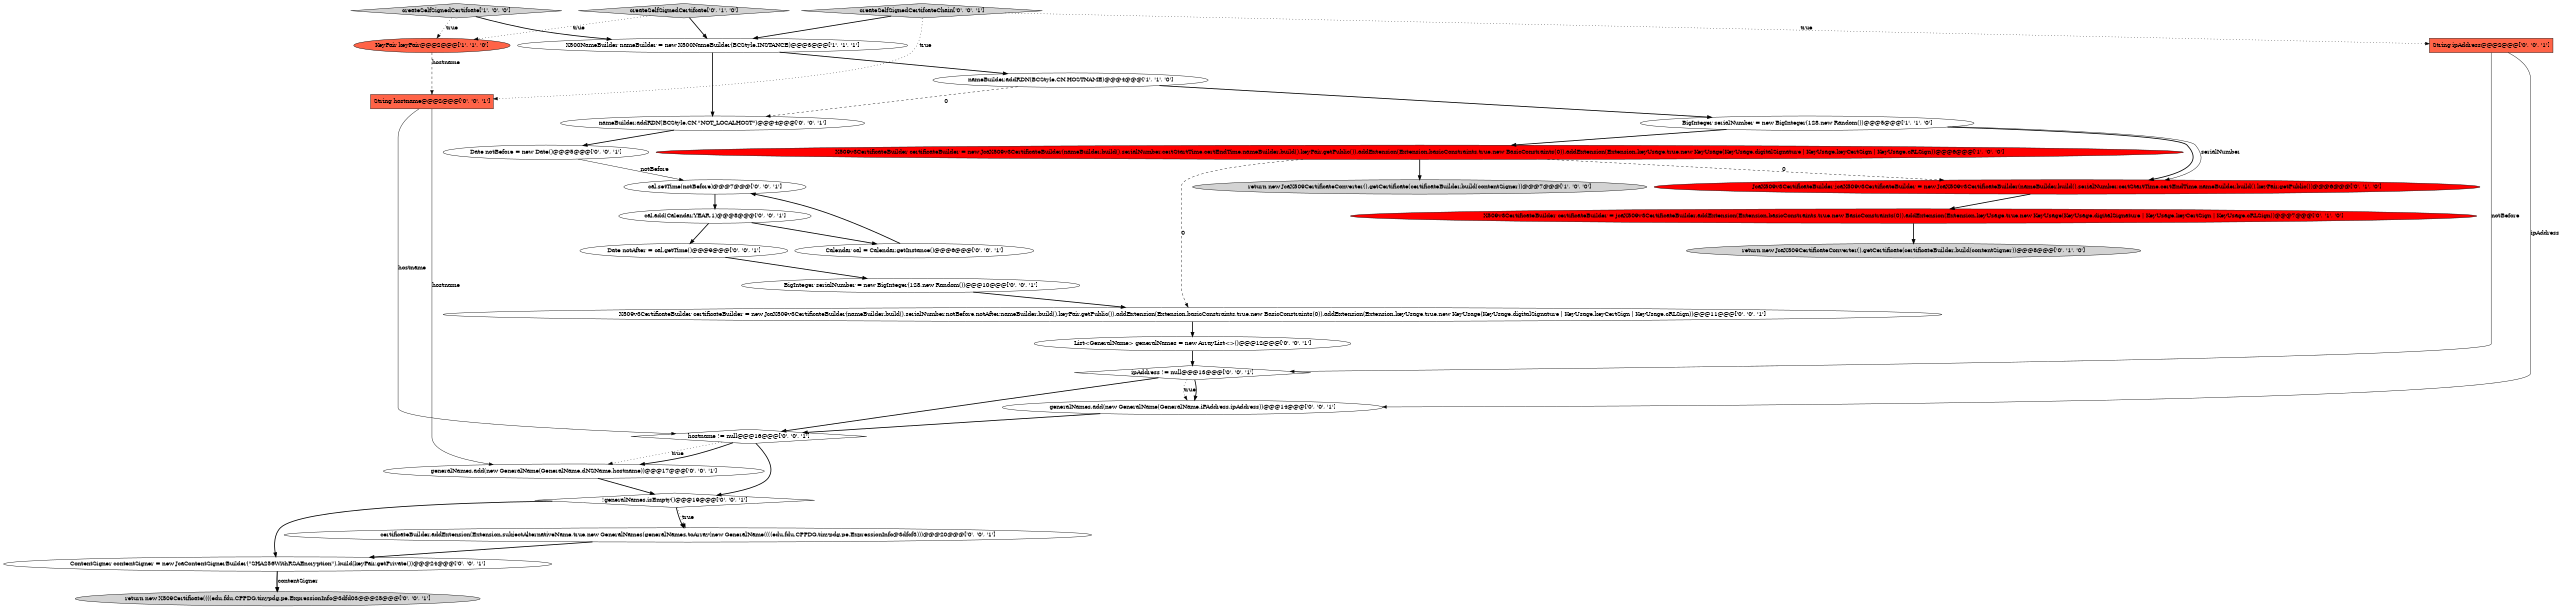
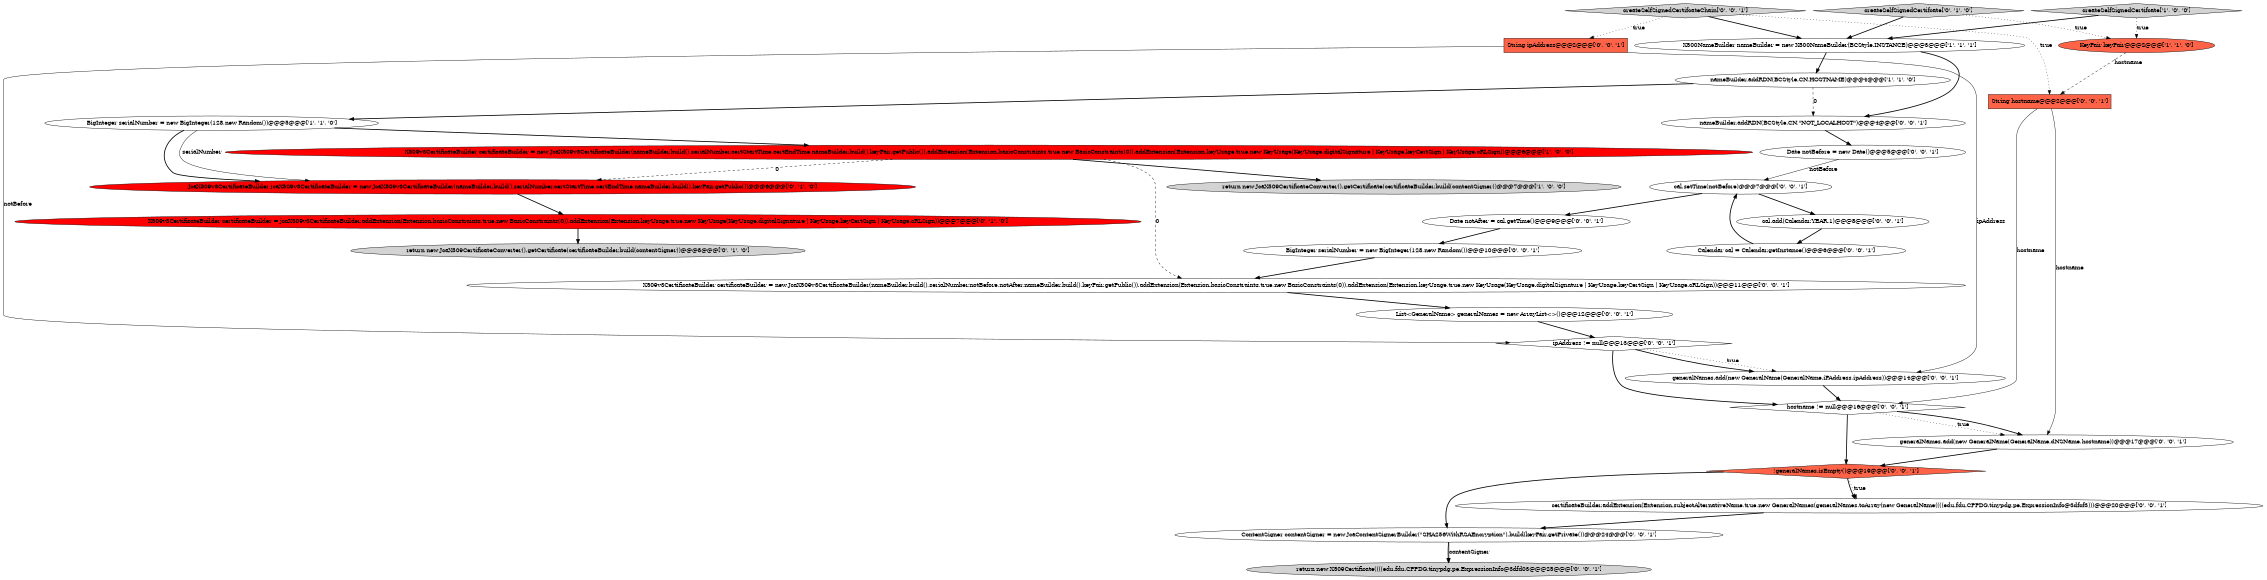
(701, 232) -> (1636, 204)
(675, 500) -> (1846, 471)
